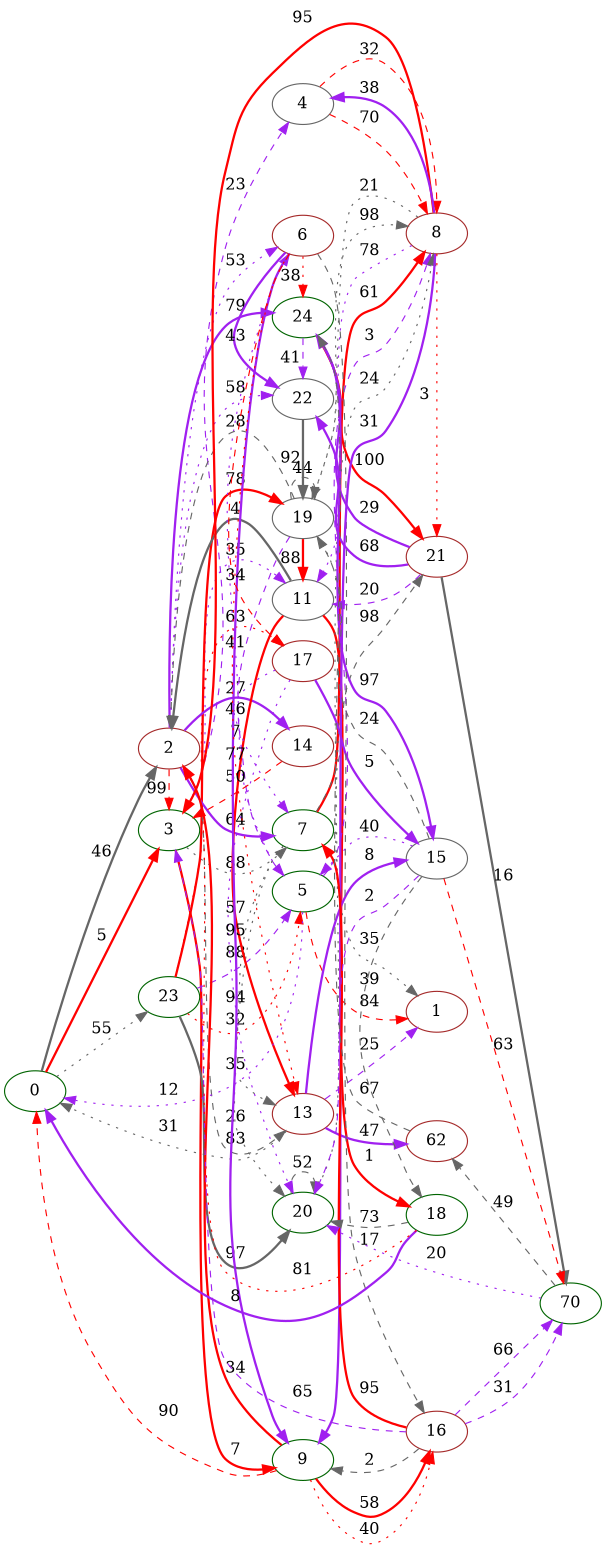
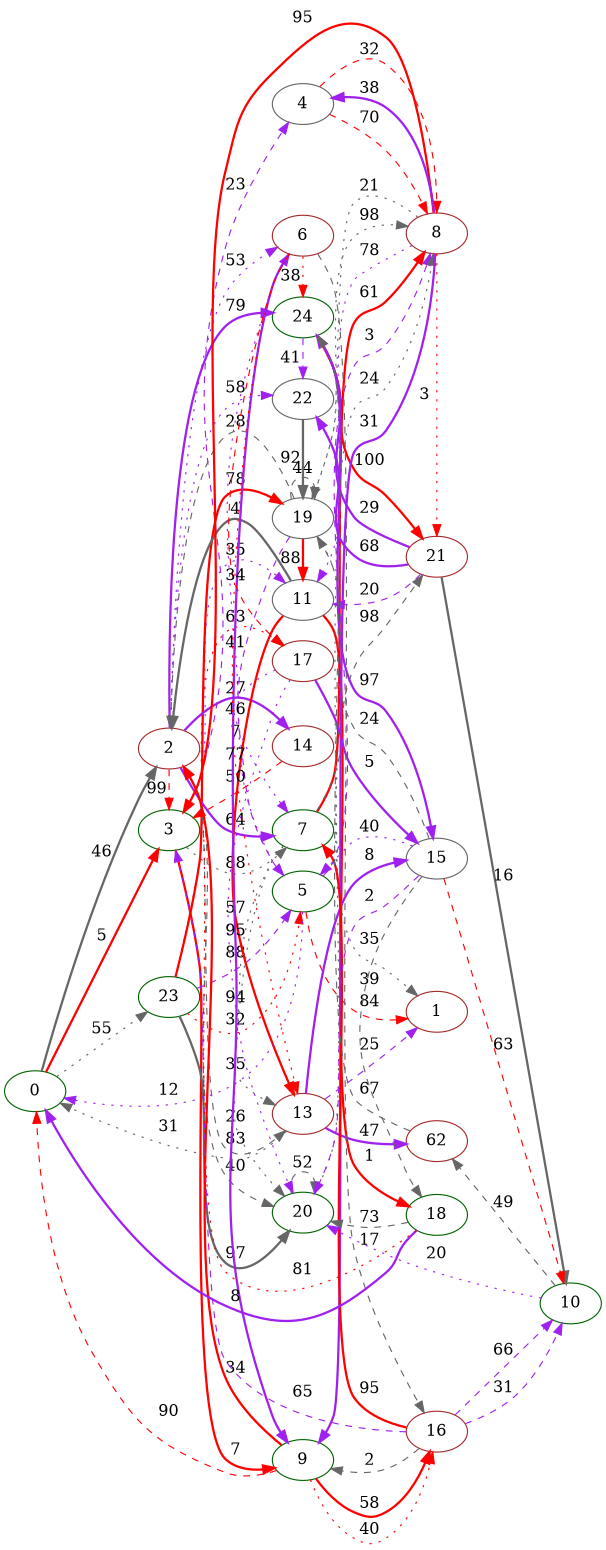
(245, 306) -> none
none -> (204, 994)
(571, 1303) -> (571, 1303)
